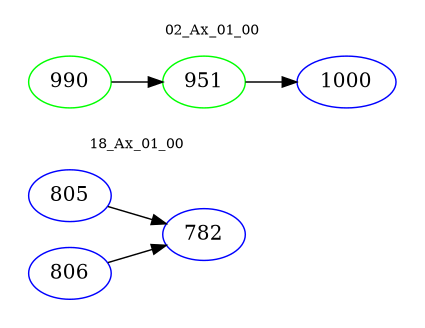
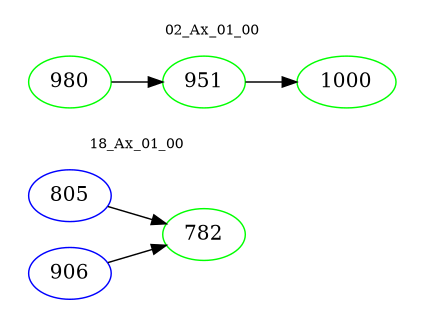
(70, 82) -> (70, 82)
(347, 82) -> (347, 82)
(204, 235) -> (204, 235)
(70, 273) -> (70, 273)
